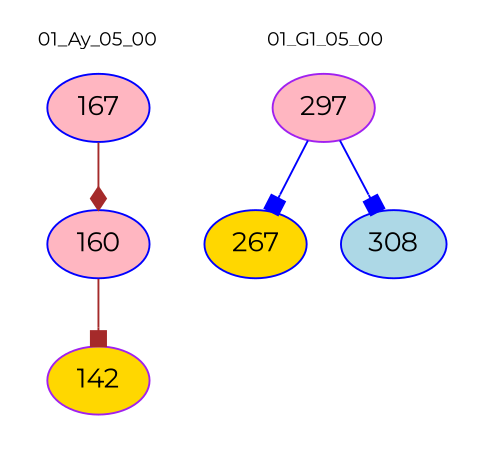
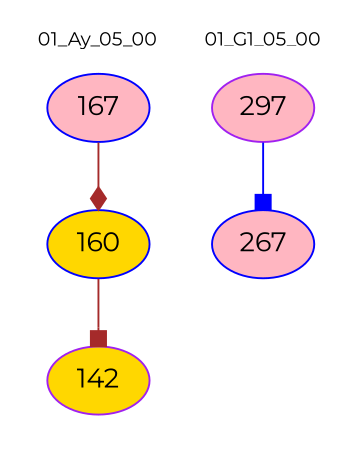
(98, 244) -> (98, 244)
(256, 244) -> (263, 244)
(394, 244) -> none
